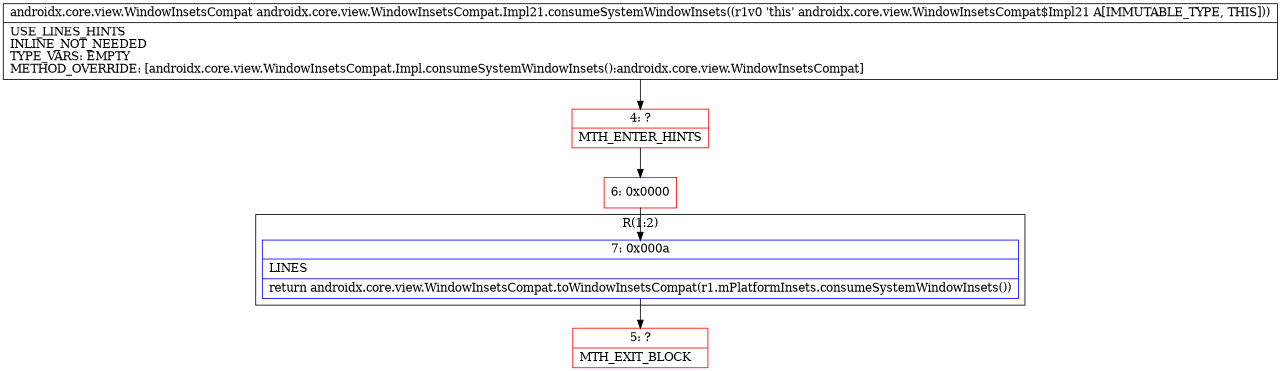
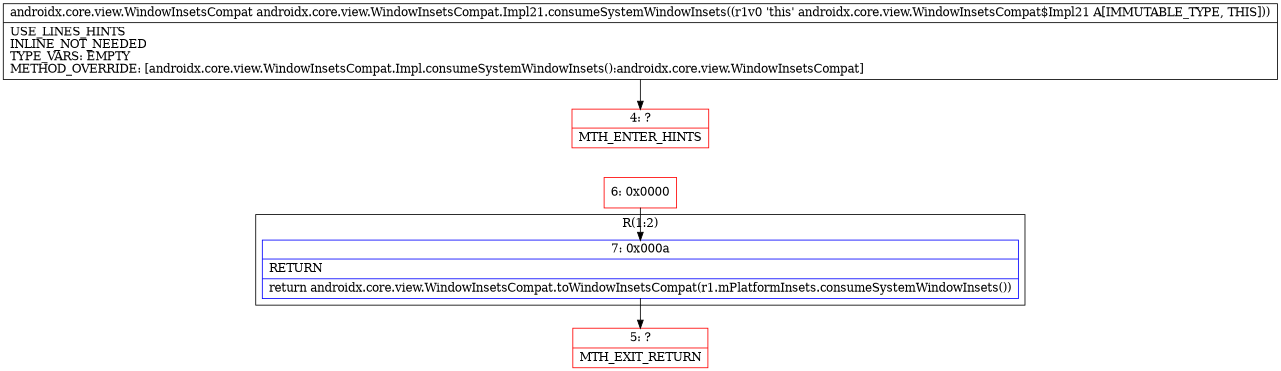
(640, 158) -> none
(288, 268) -> (296, 268)
(635, 357) -> (640, 357)
